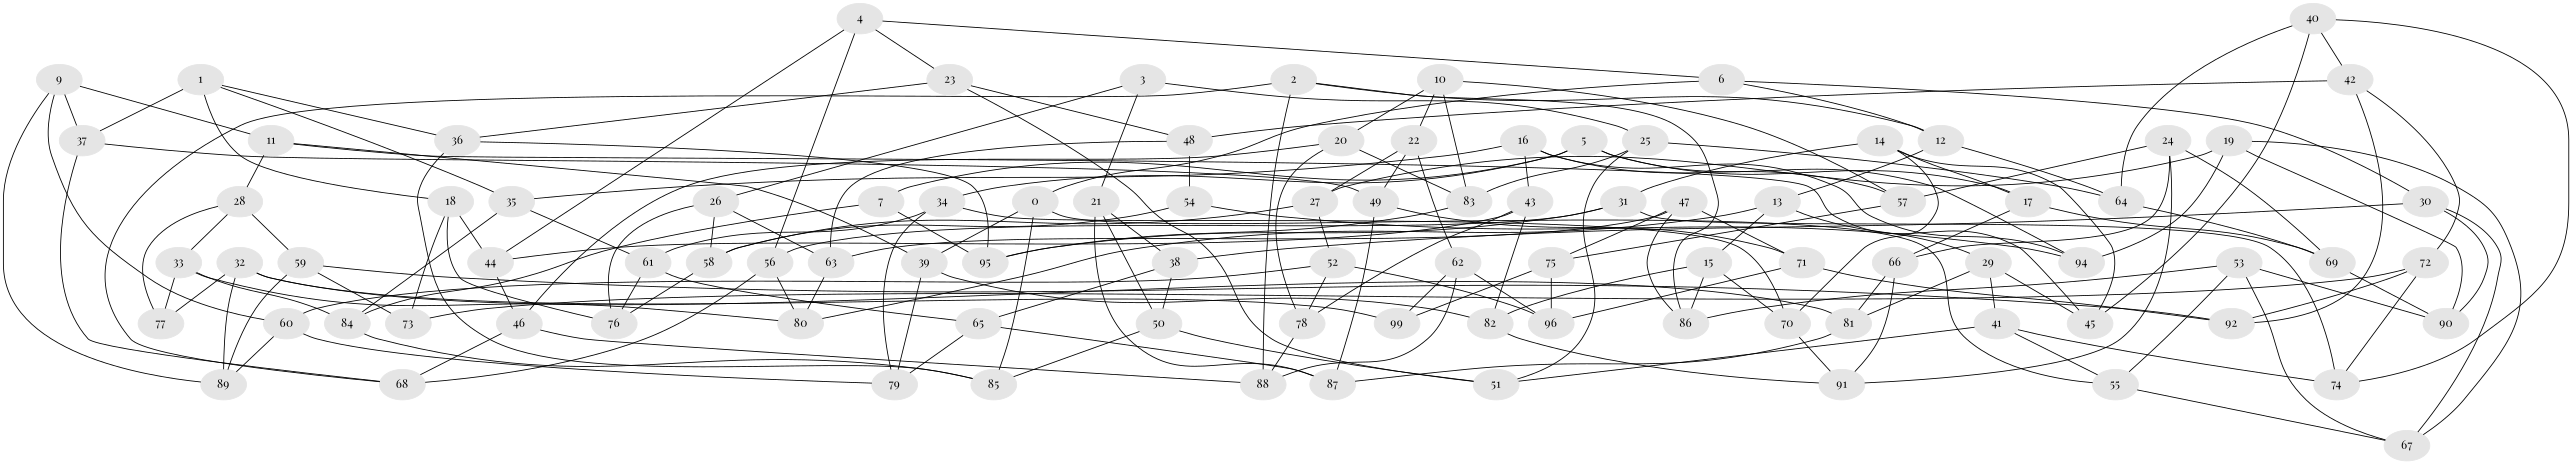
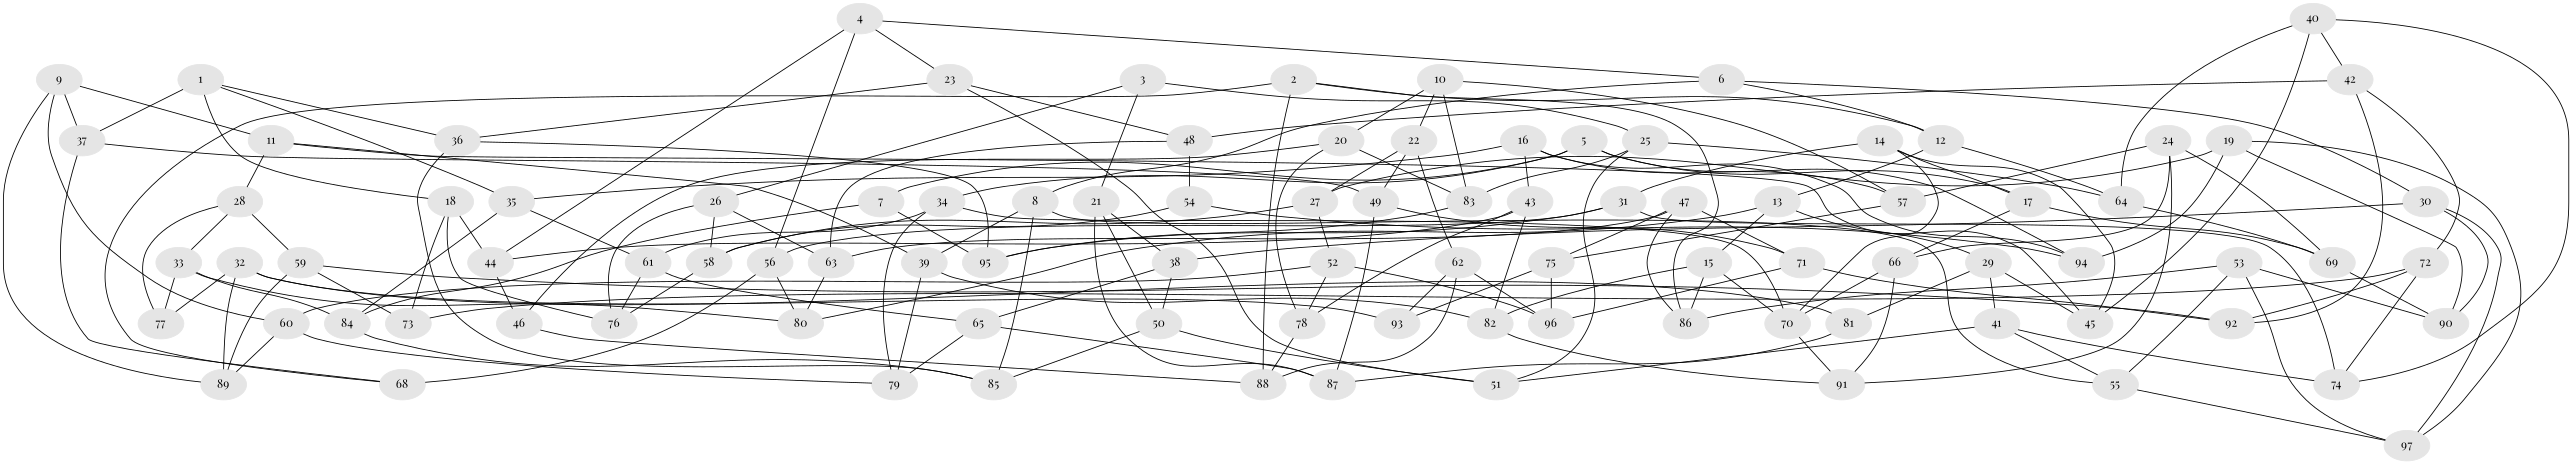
(1035, 202) -> (1035, 202)
(1876, 288) -> (1853, 287)
(1397, 324) -> (1397, 324)
(467, 351) -> none
(2407, 446) -> (2407, 446)
